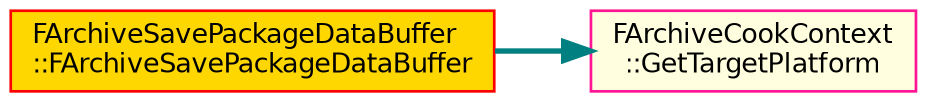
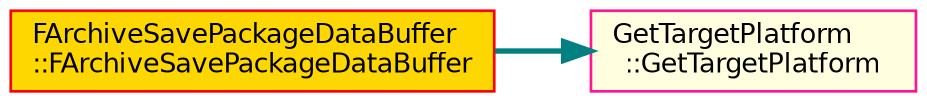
(753, 51) -> (753, 51)
